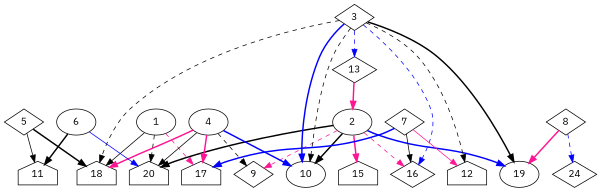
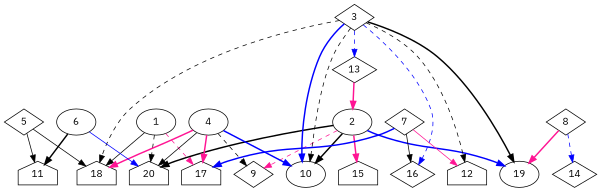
(54, 144) -> (54, 144)
(381, 147) -> none
(575, 174) -> (575, 174)
